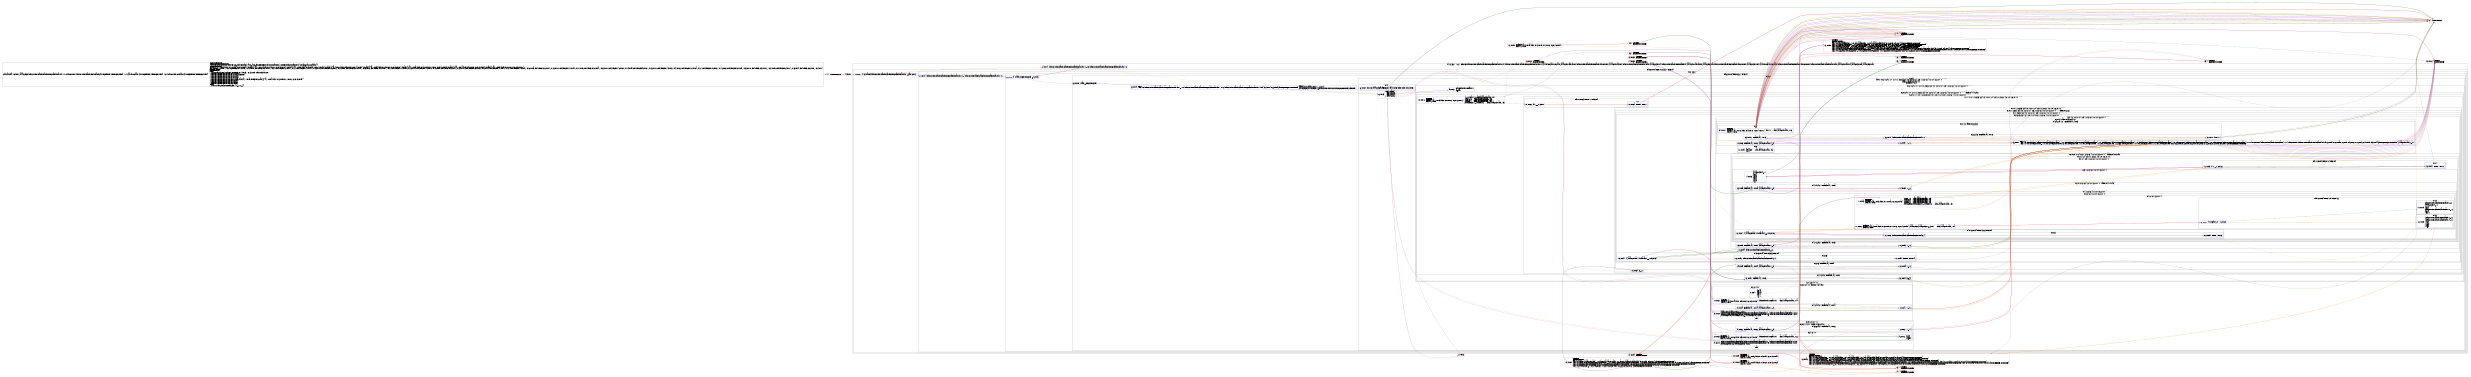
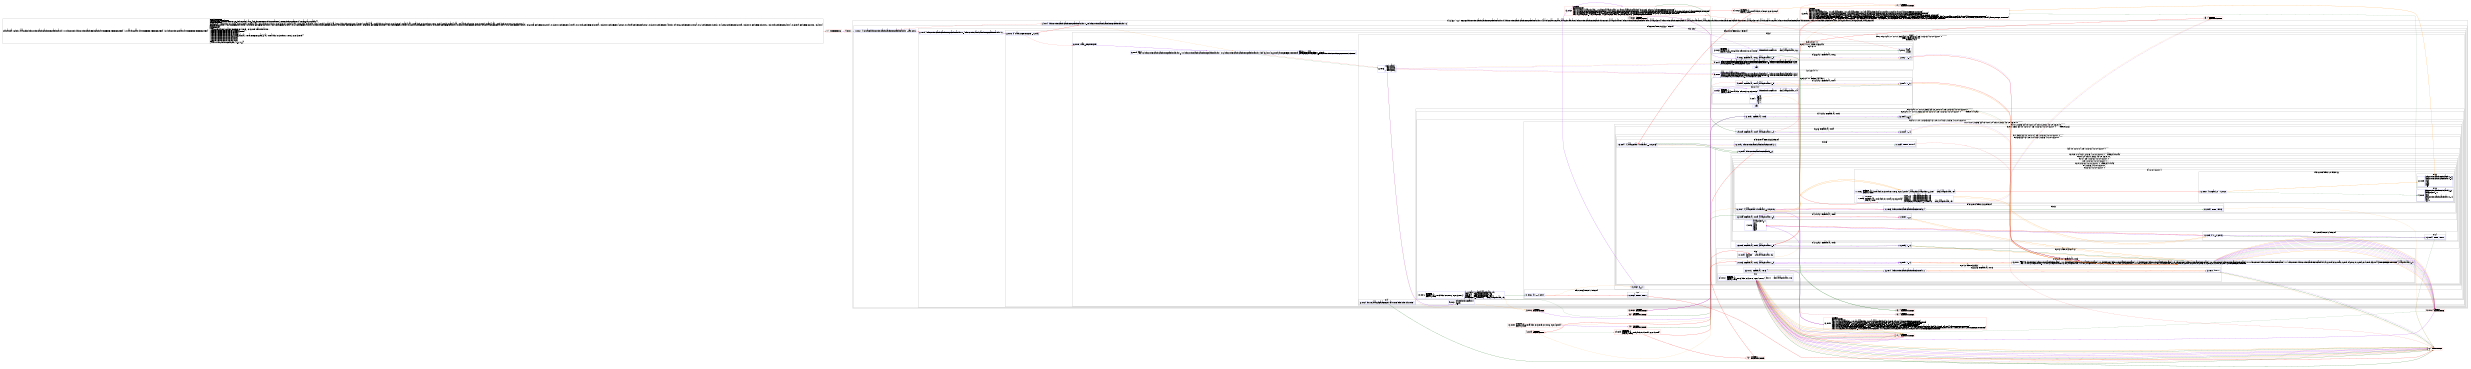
(2069, 29) -> (2086, 340)
none -> (1708, 330)
(1461, 355) -> none
